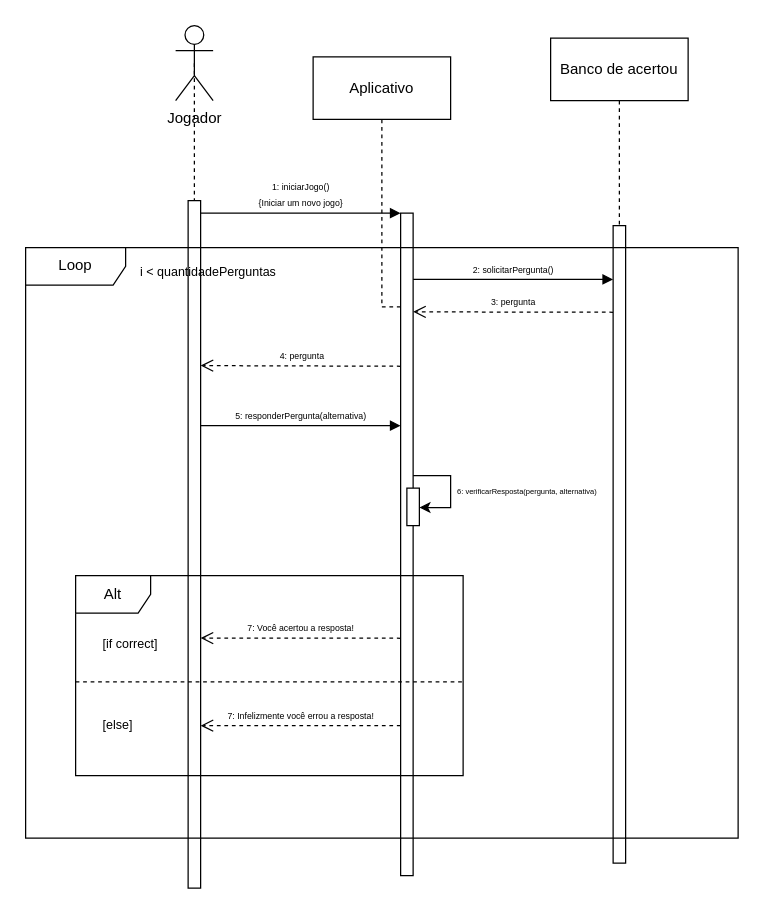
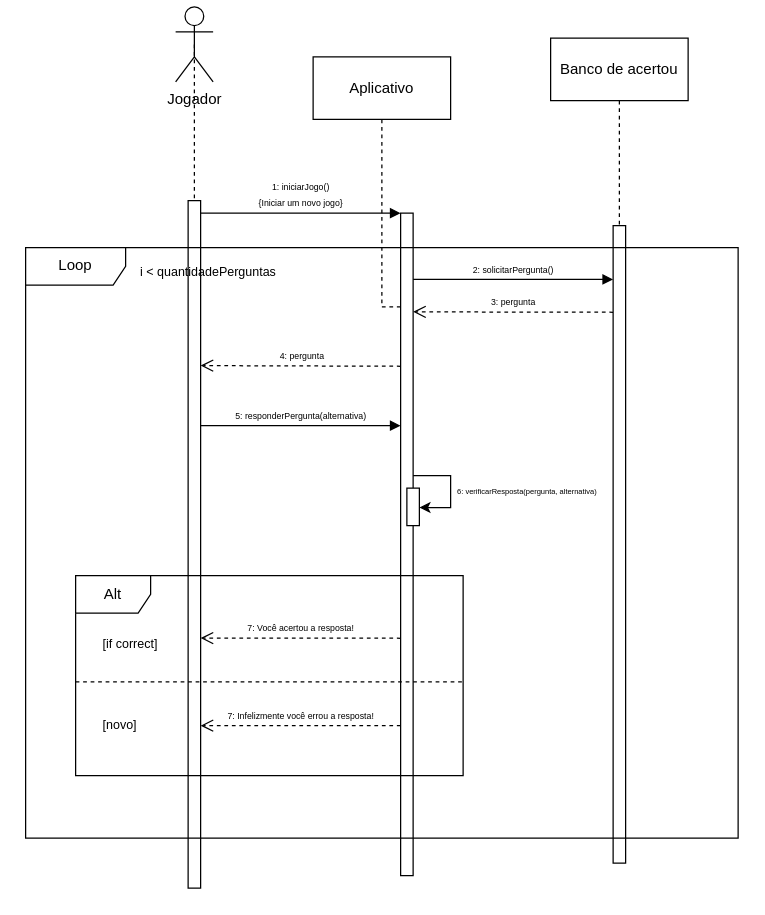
(194, 63) -> (194, 44)
(126, 725) -> (128, 725)
